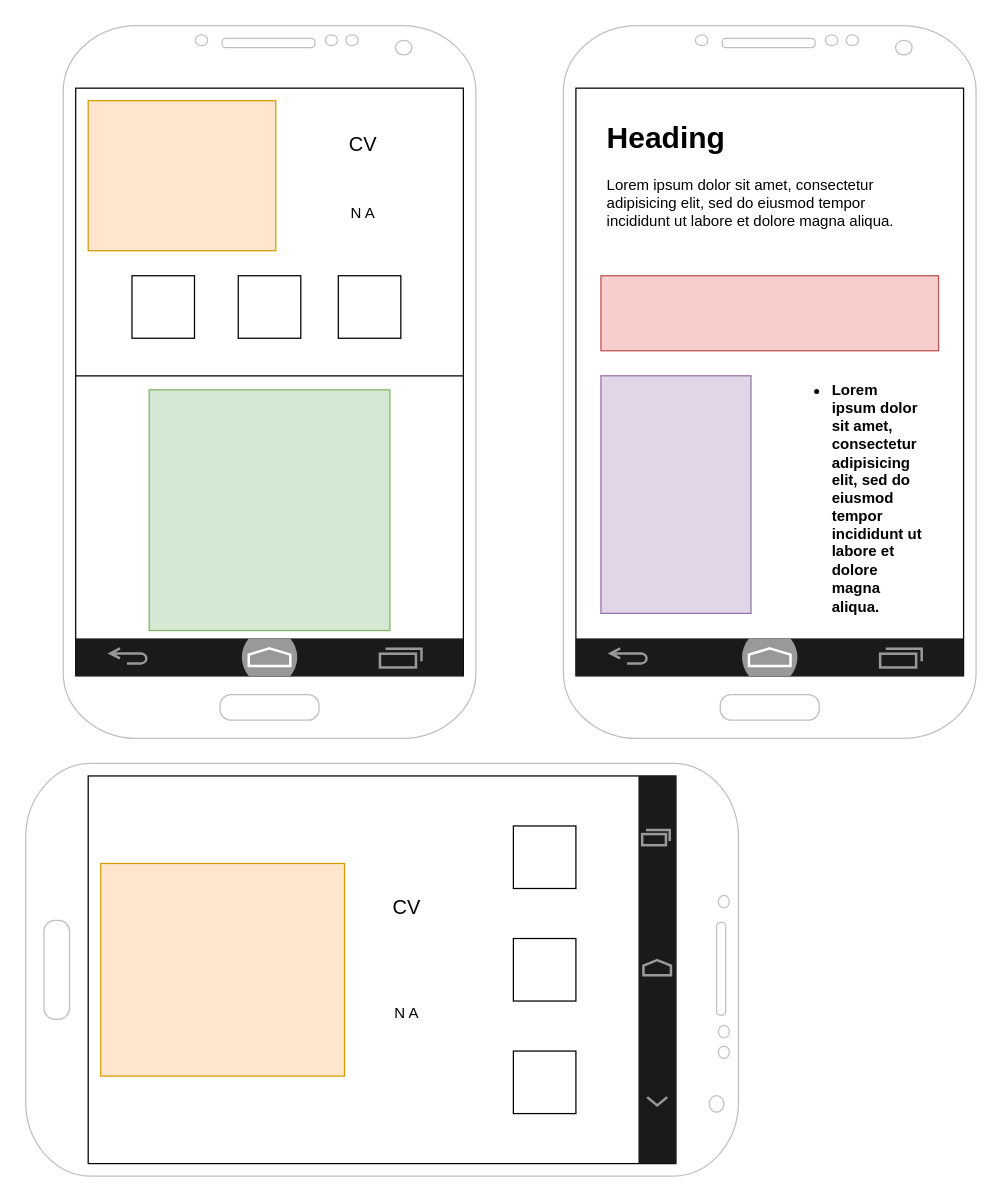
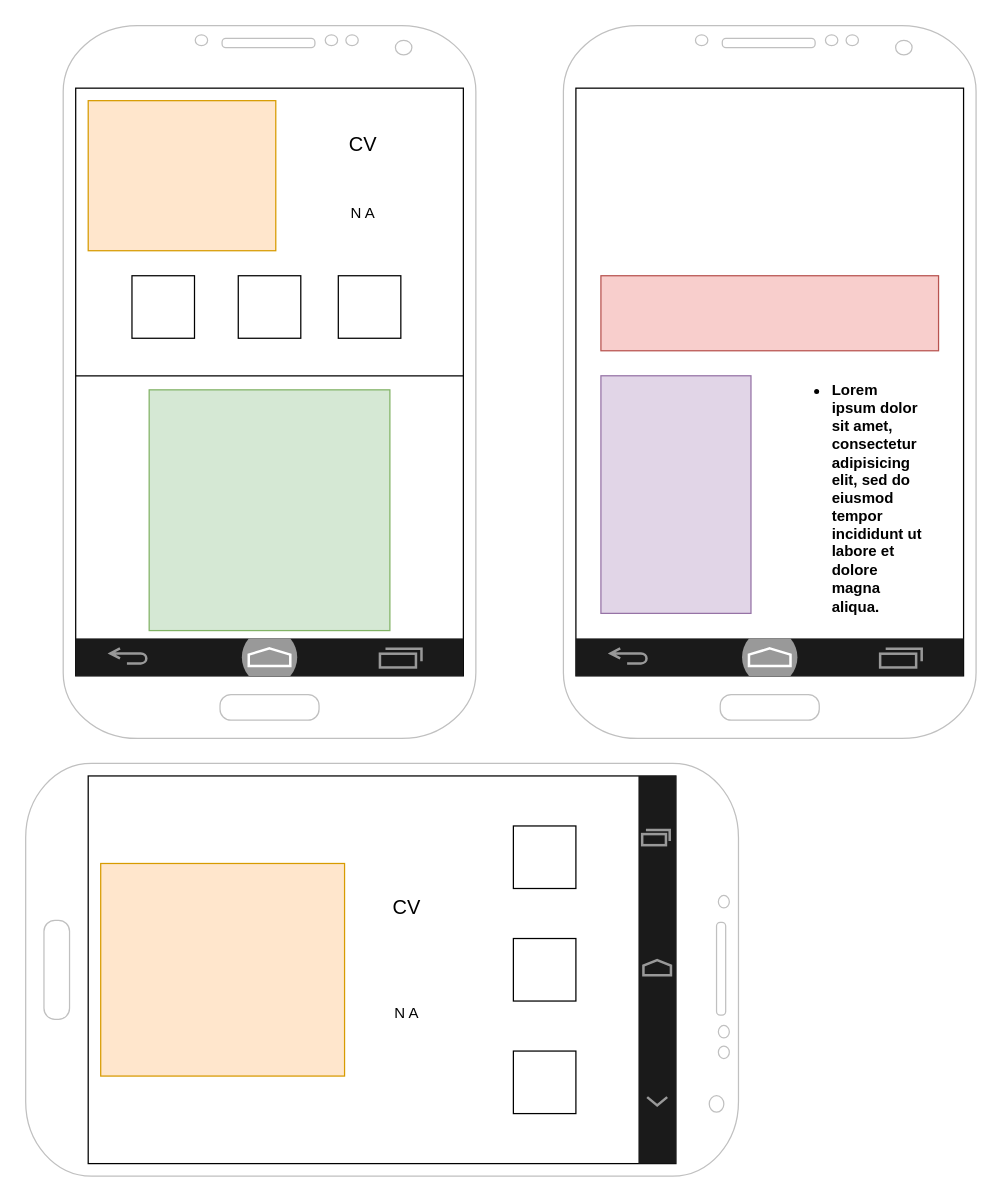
(763, 188) -> none
